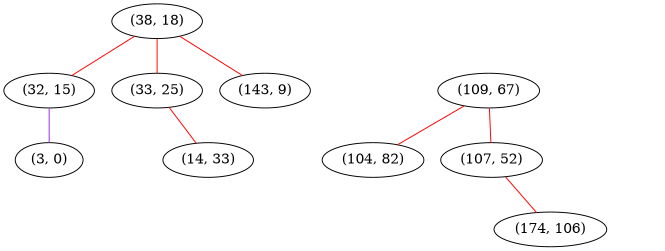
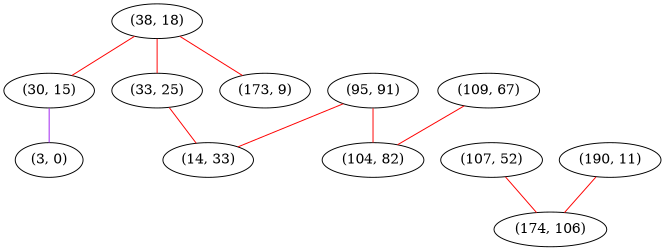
(49, 91) -> (49, 91)
(265, 91) -> (265, 91)
none -> (373, 91)
(490, 125) -> none
none -> (610, 160)
